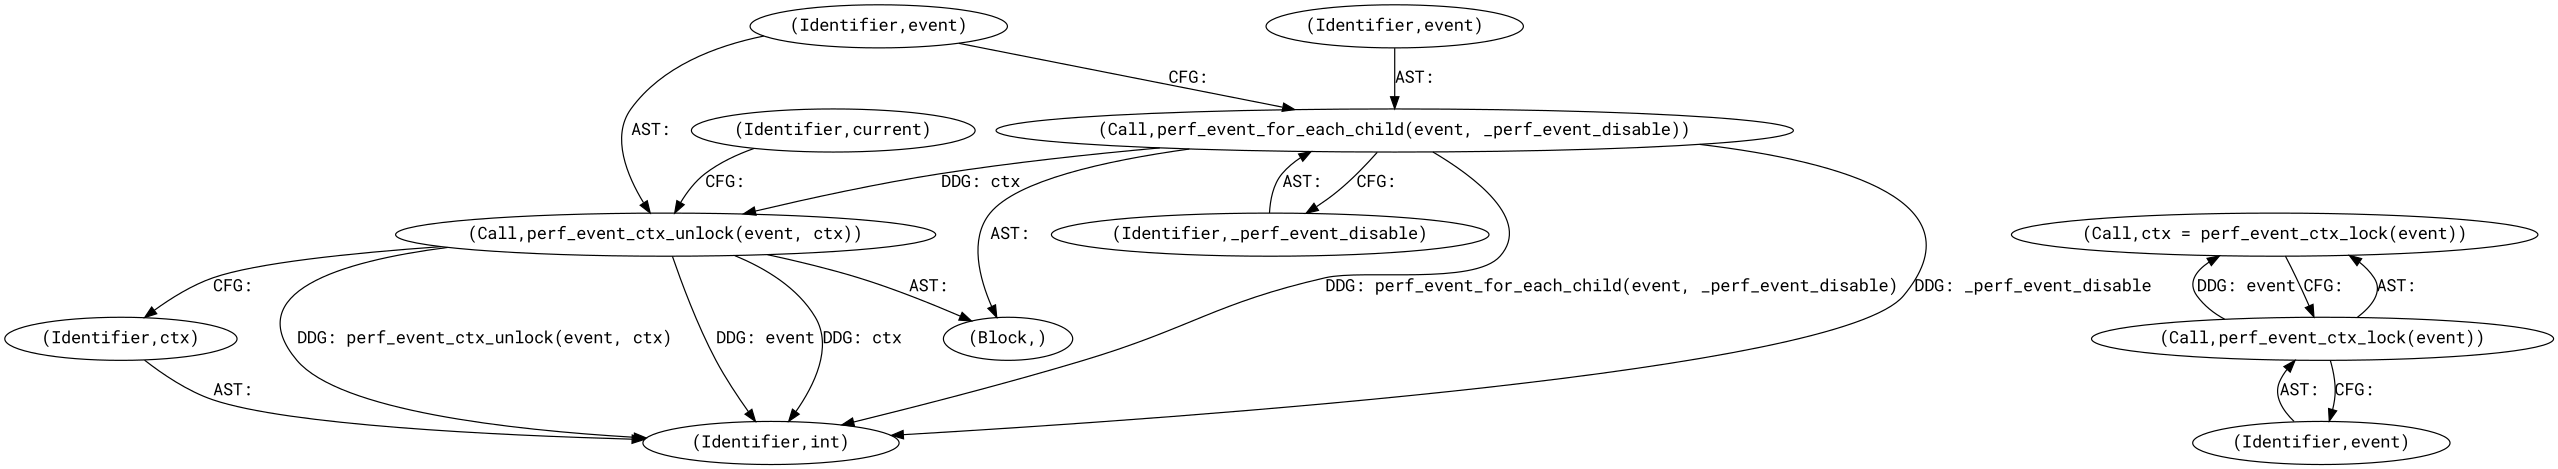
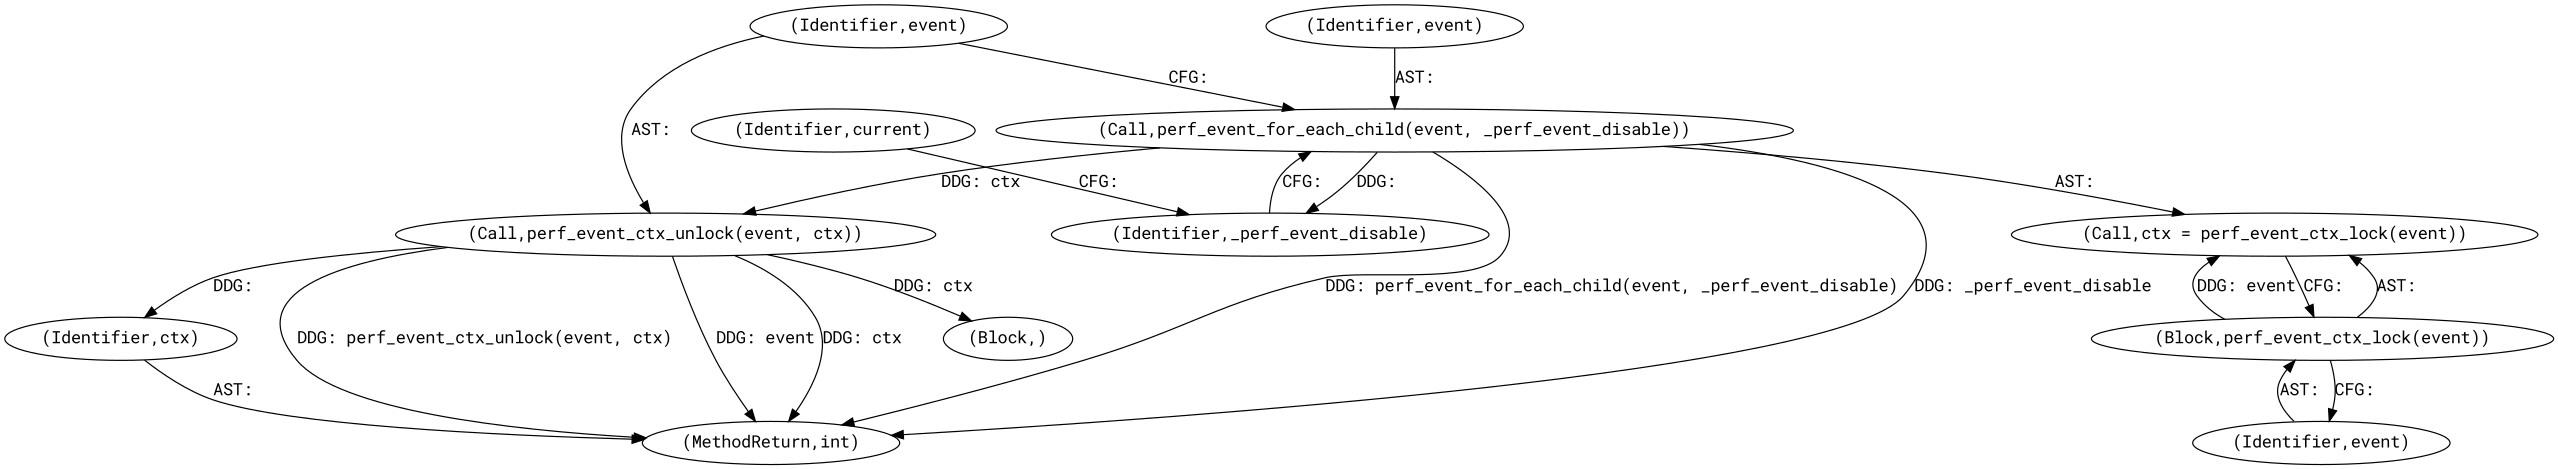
(712, 169) -> (1042, 180)
(1038, 183) -> (1919, 170)
(1307, 183) -> (1307, 183)
(1382, 183) -> (1382, 183)
(238, 287) -> (238, 287)
(934, 287) -> (934, 287)
(2323, 339) -> (2323, 339)
(771, 443) -> (771, 443)
